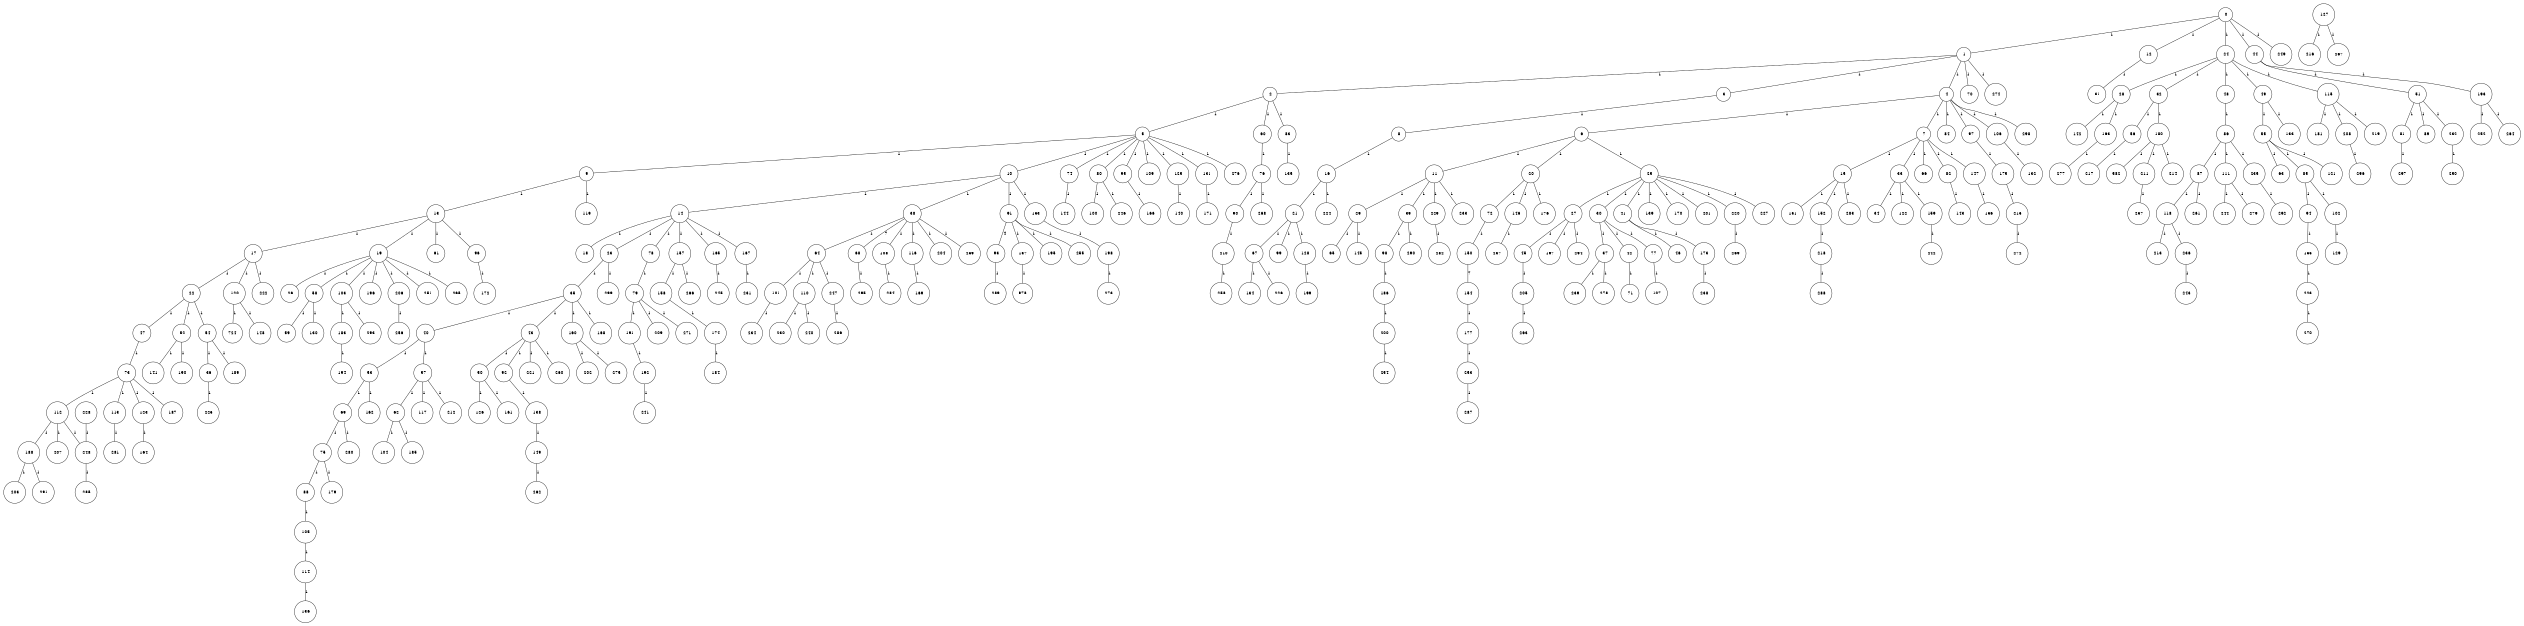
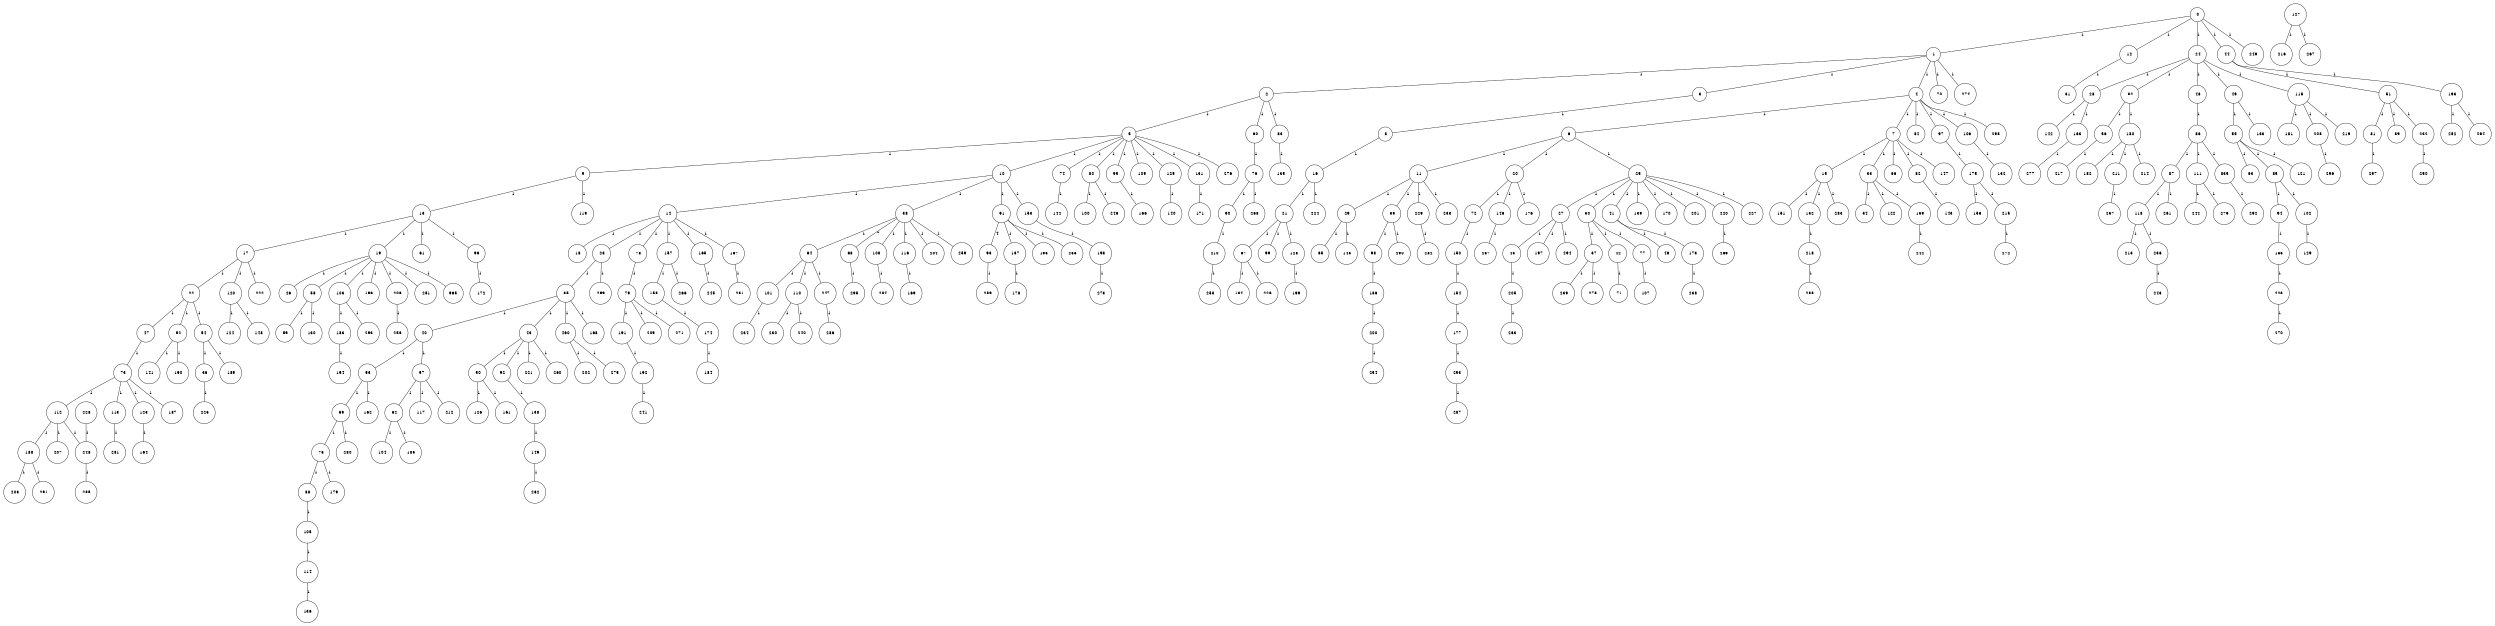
(2116, 174) -> (2087, 174)
(2254, 174) -> (2225, 174)
(1981, 194) -> (1975, 194)
(1469, 273) -> (1458, 273)
(456, 293) -> (453, 293)
(1023, 293) -> (1016, 293)
(233, 333) -> (230, 333)
(572, 333) -> (566, 333)
